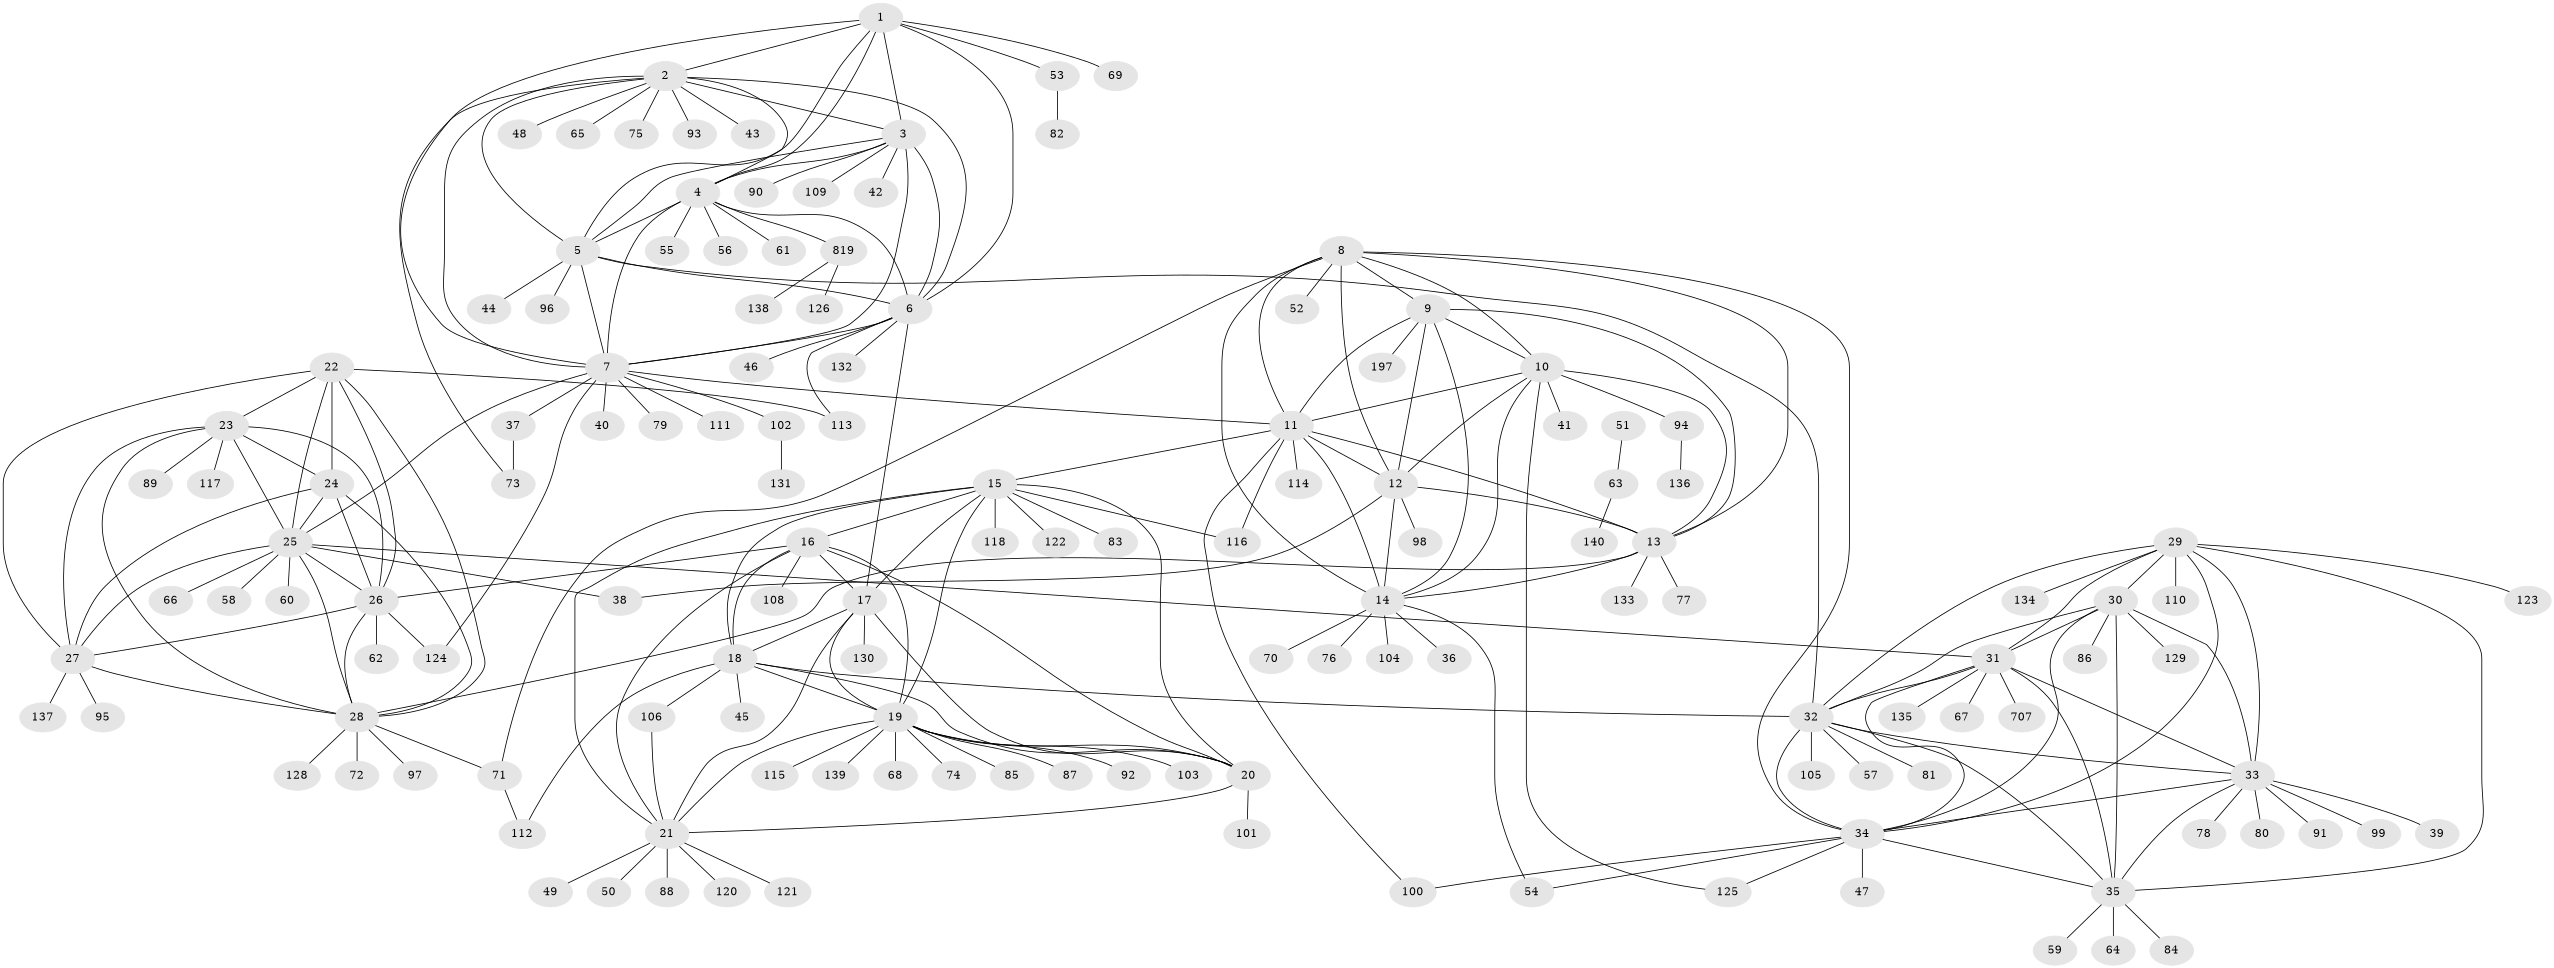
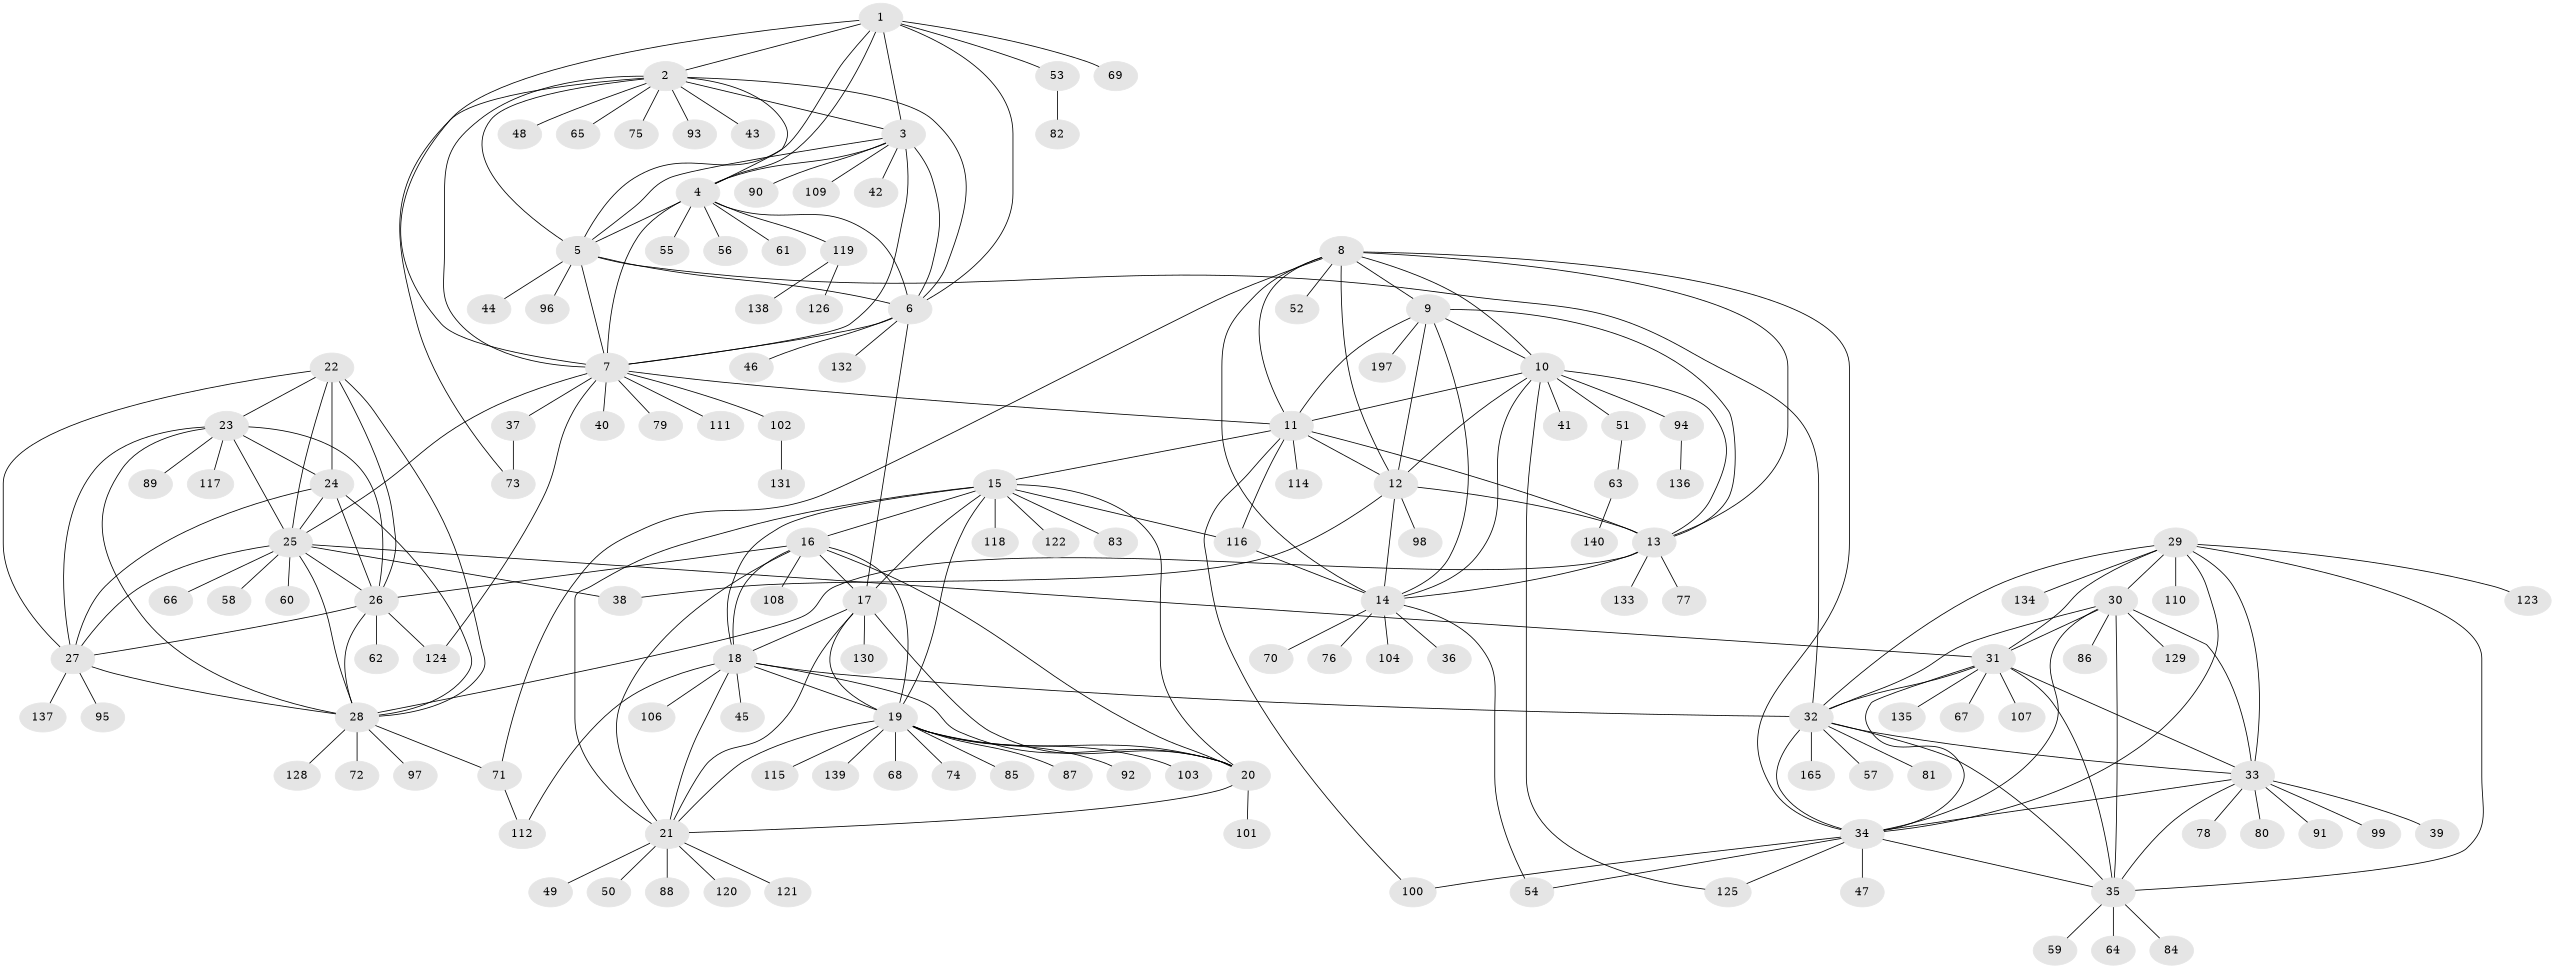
(844, 251) -> (844, 251)
none -> (1583, 397)
(842, 426) -> none
(1350, 508) -> (1310, 572)
(2022, 717) -> (2022, 717)
(654, 776) -> (693, 744)
(1811, 776) -> (1811, 776)
